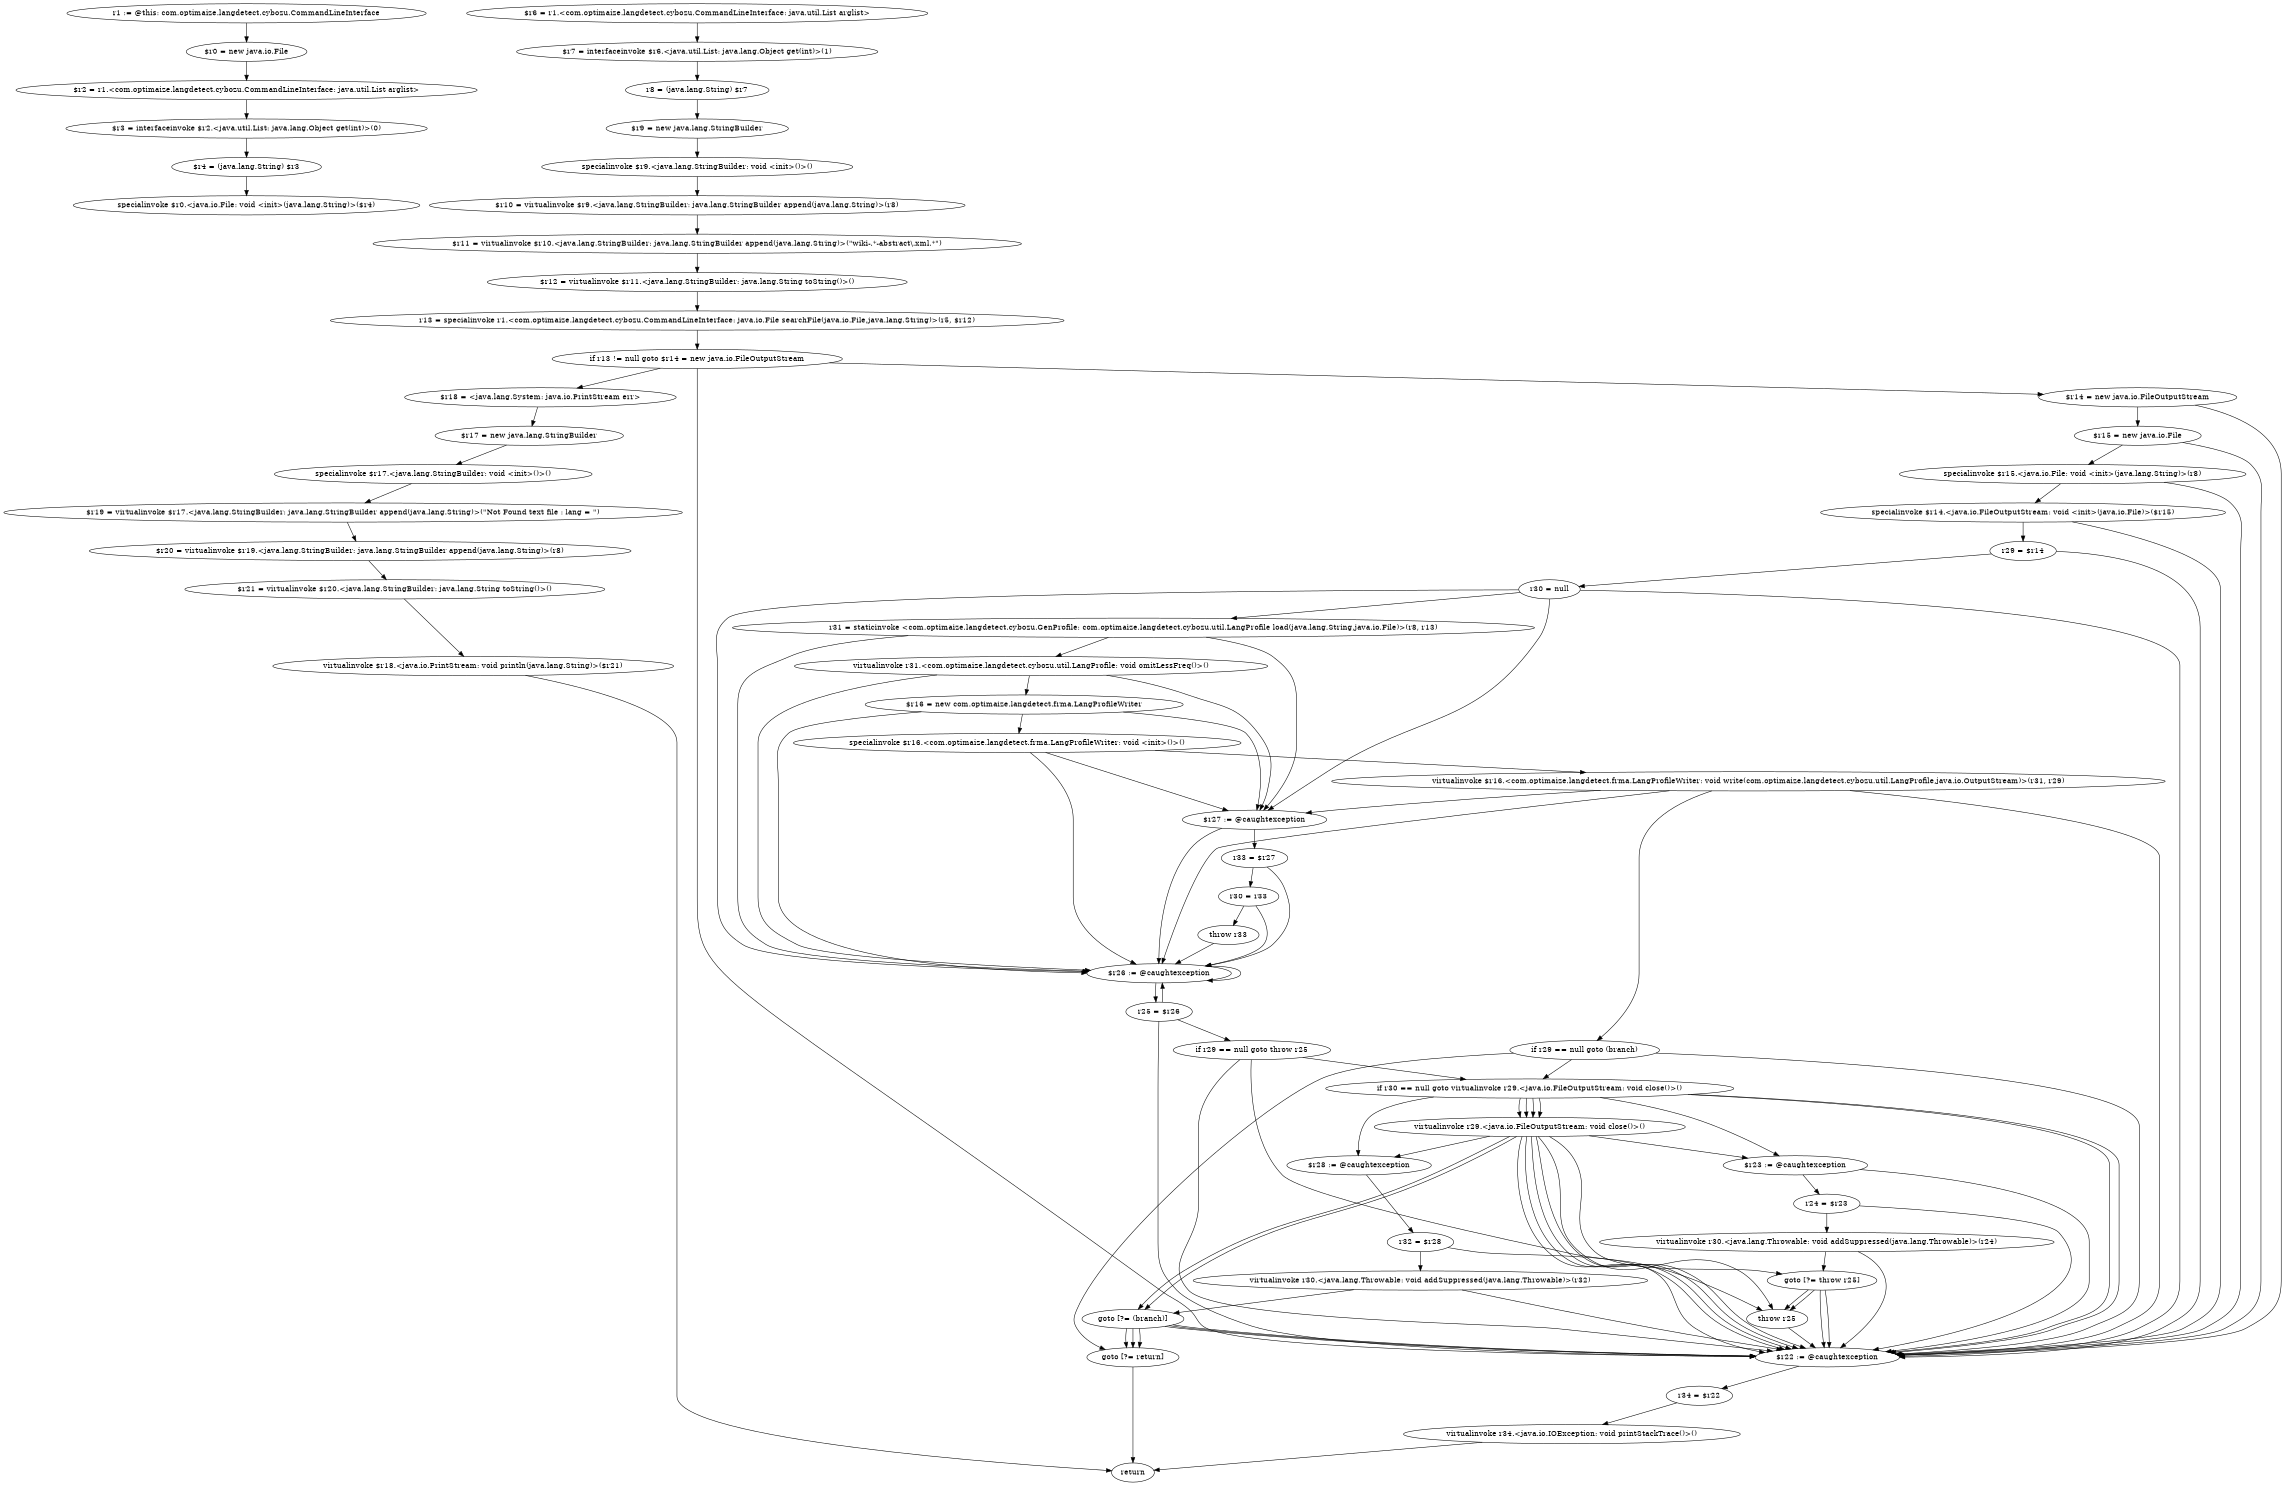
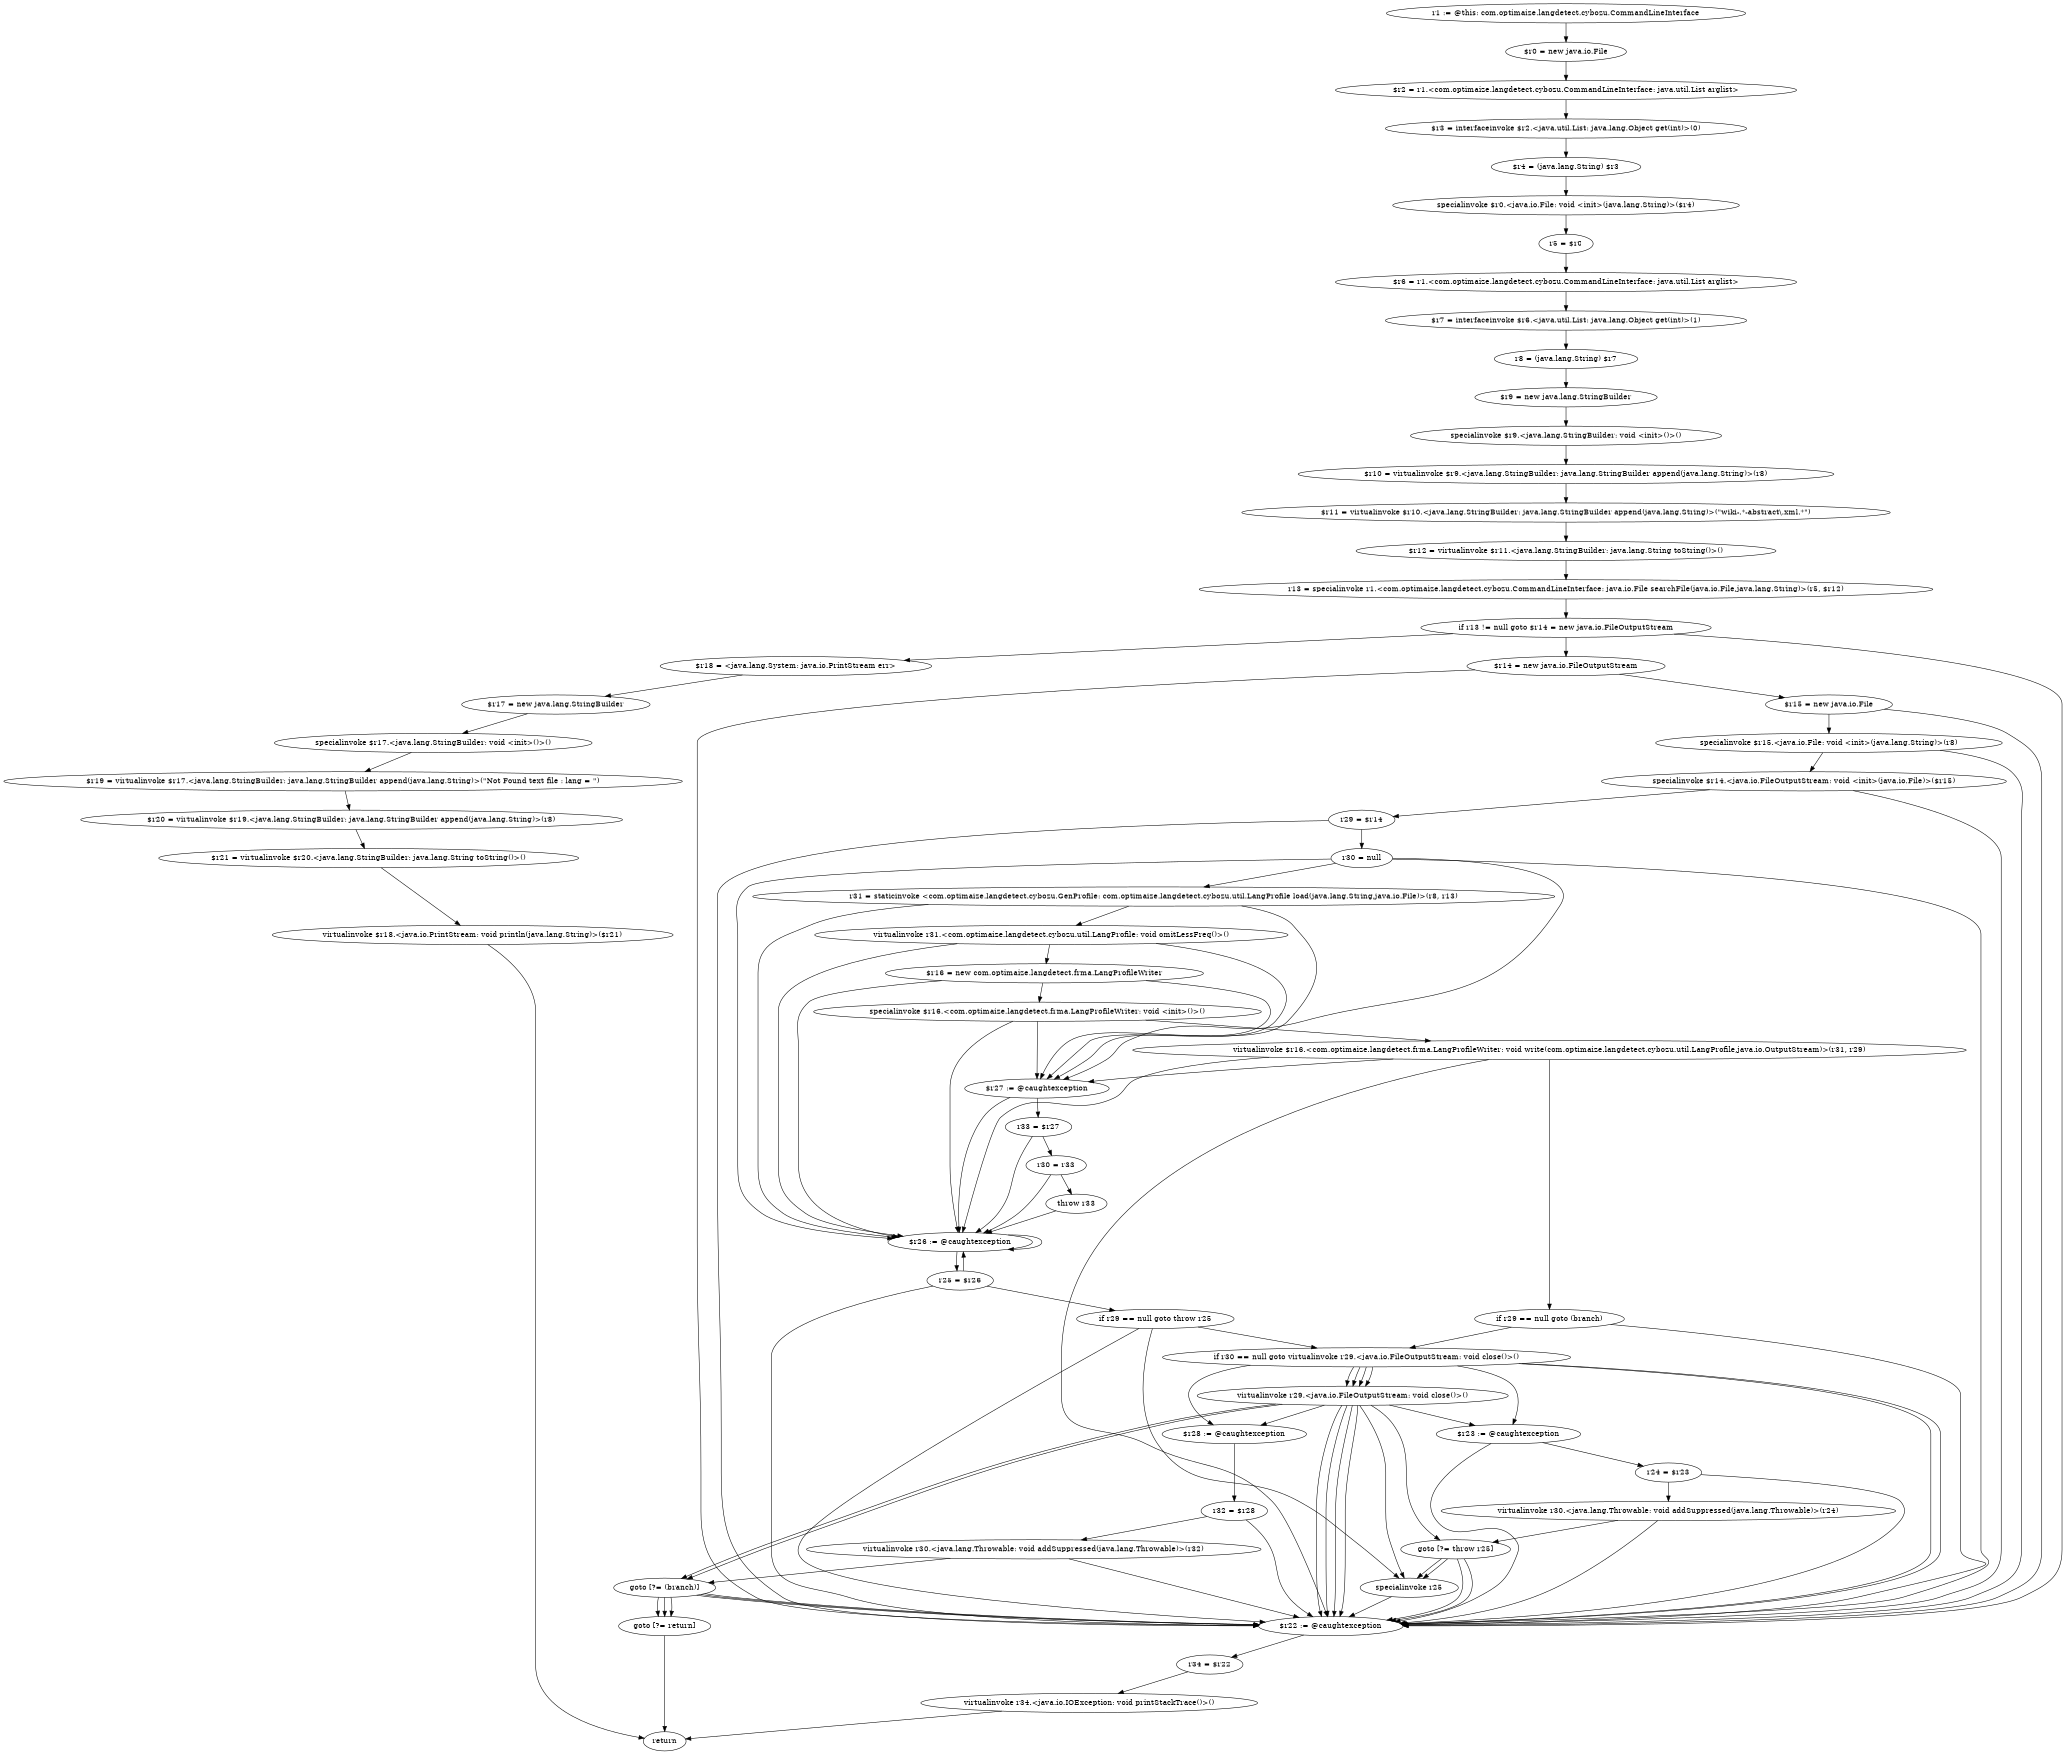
none -> (1566, 244)
(1240, 1133) -> none
(1777, 1319) -> (1409, 1588)
